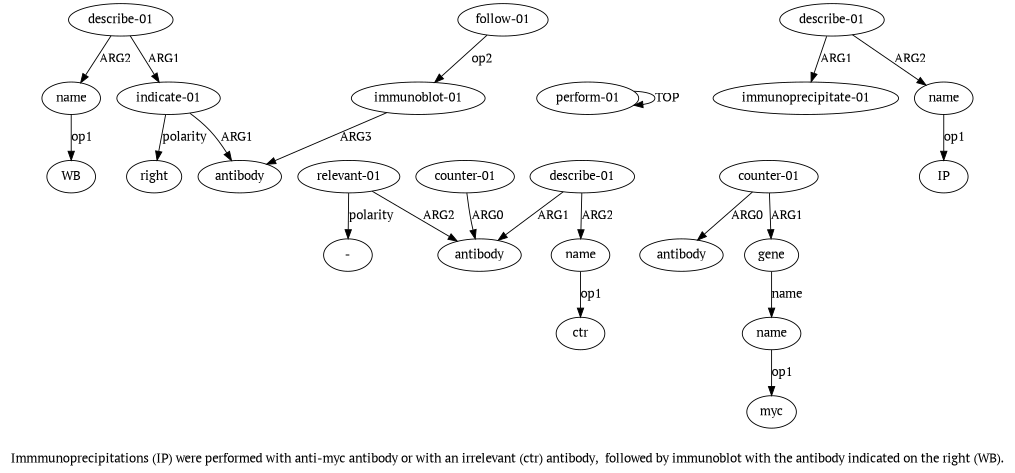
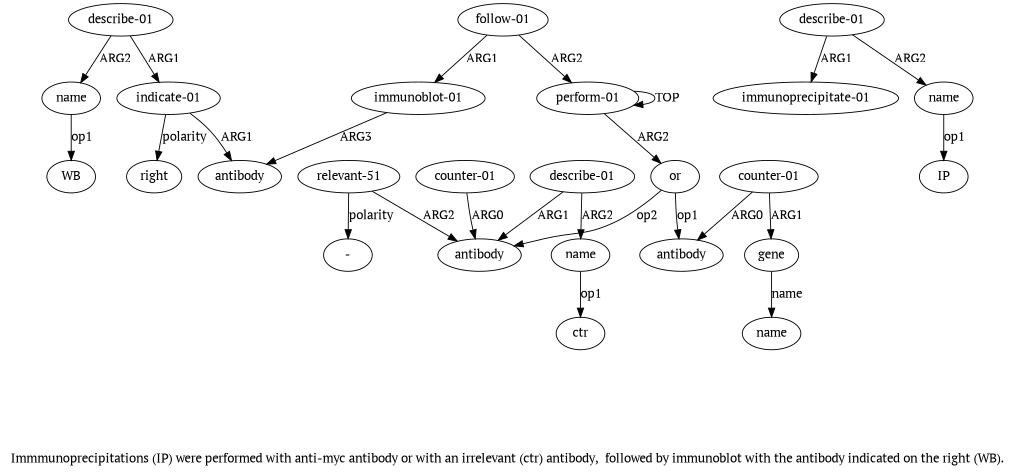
none -> (542, 56)
(482, 59) -> (482, 59)
(349, 177) -> (349, 177)
none -> (675, 177)
(772, 412) -> none
